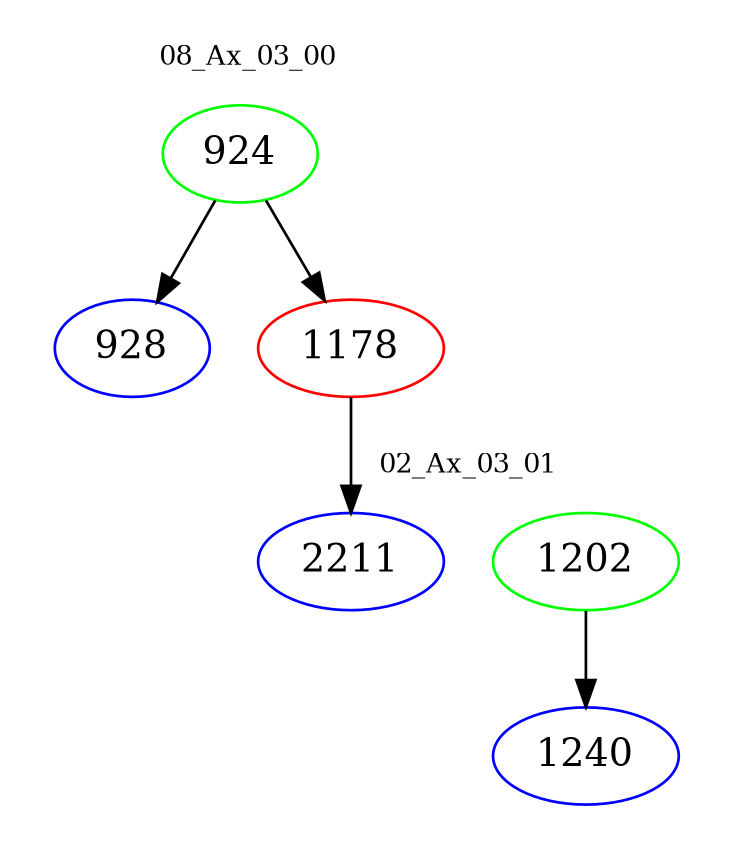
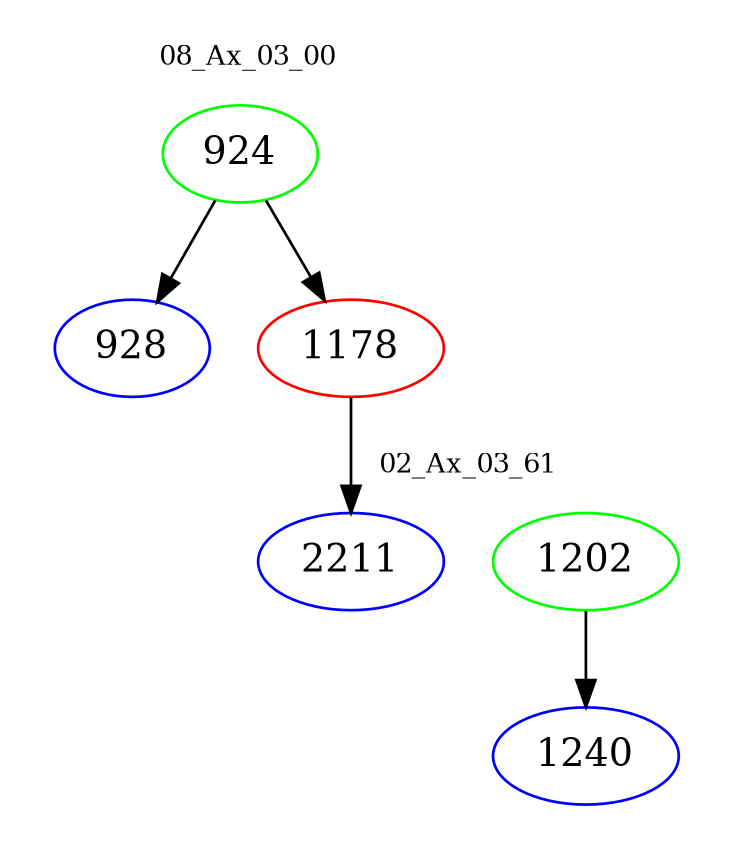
(468, 466) -> (468, 466)
